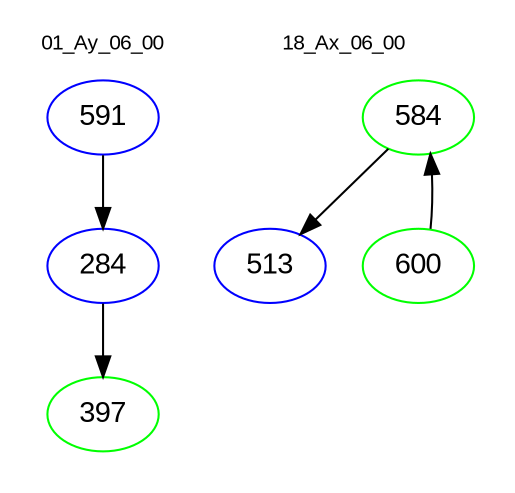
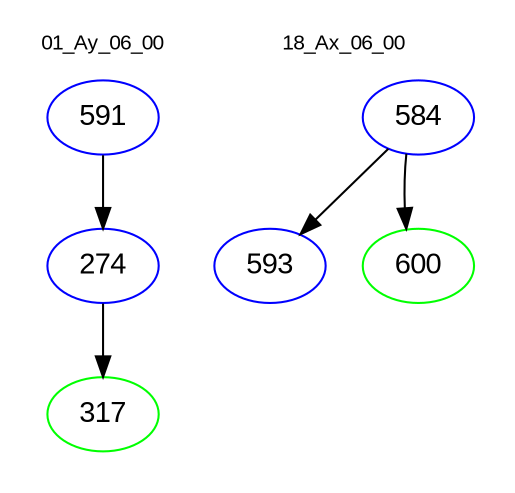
(418, 117) -> (418, 117)
(432, 202) -> (405, 181)
(103, 266) -> (103, 266)
(270, 266) -> (270, 266)
(103, 414) -> (103, 414)
